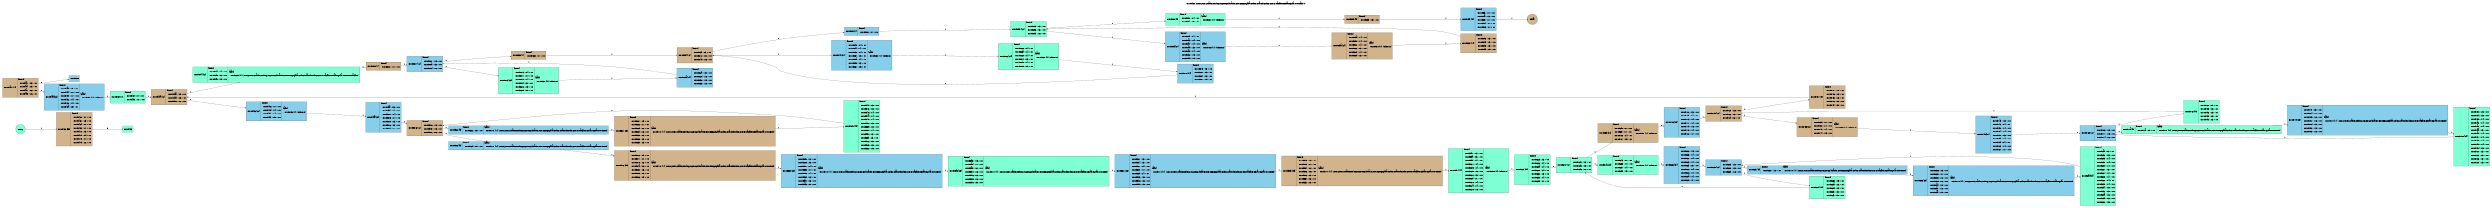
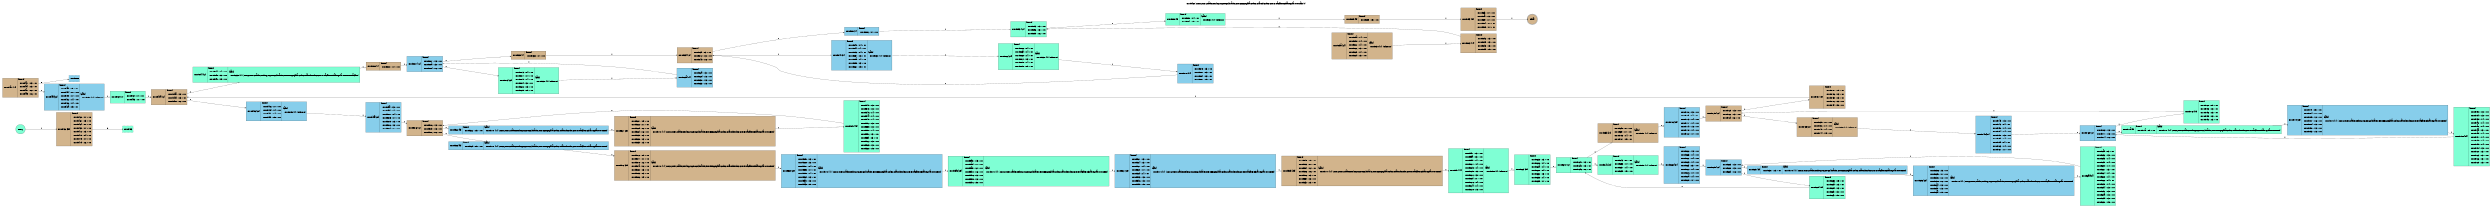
(1479, 19) -> (1479, 19)
(1195, 47) -> none
